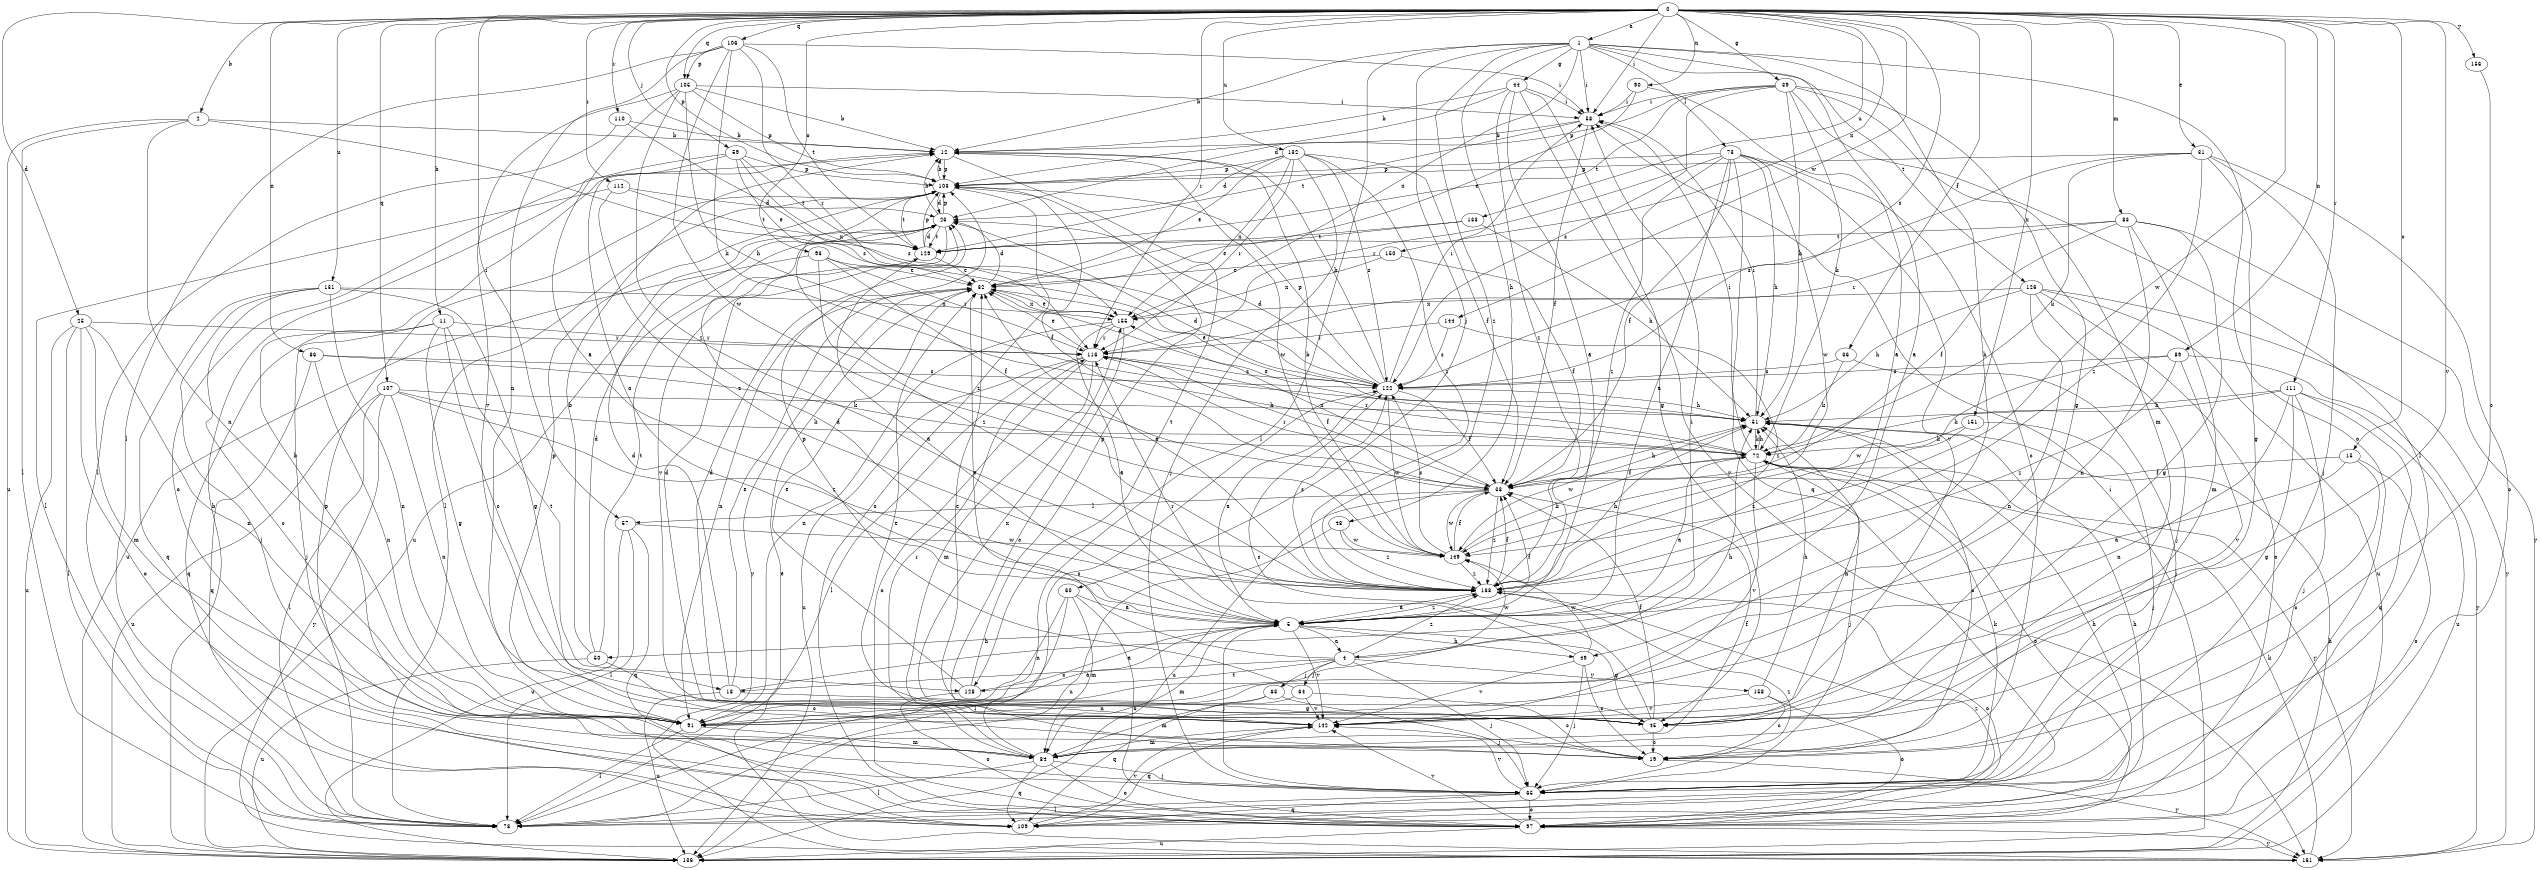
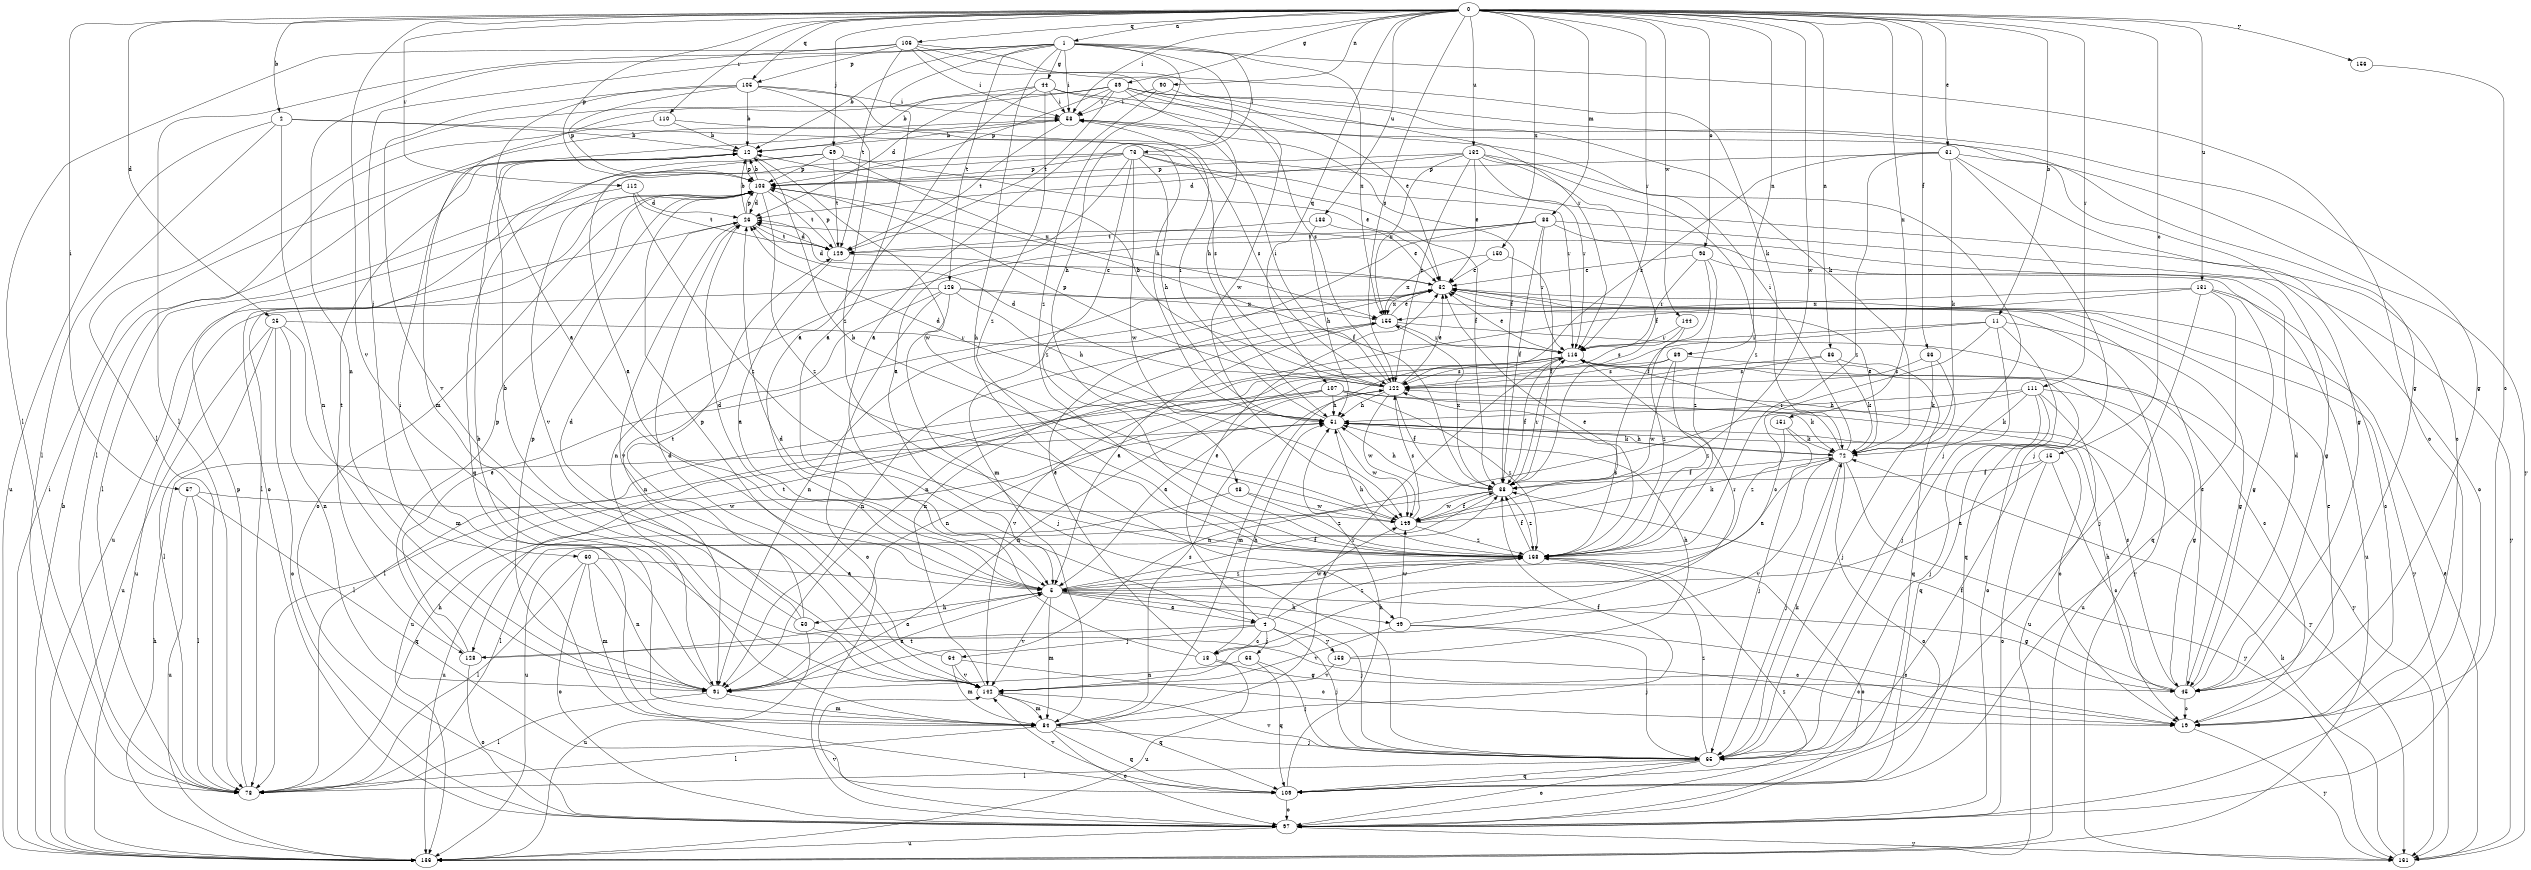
(1064, 505) -> (987, 539)
(1806, 802) -> (1287, 808)
